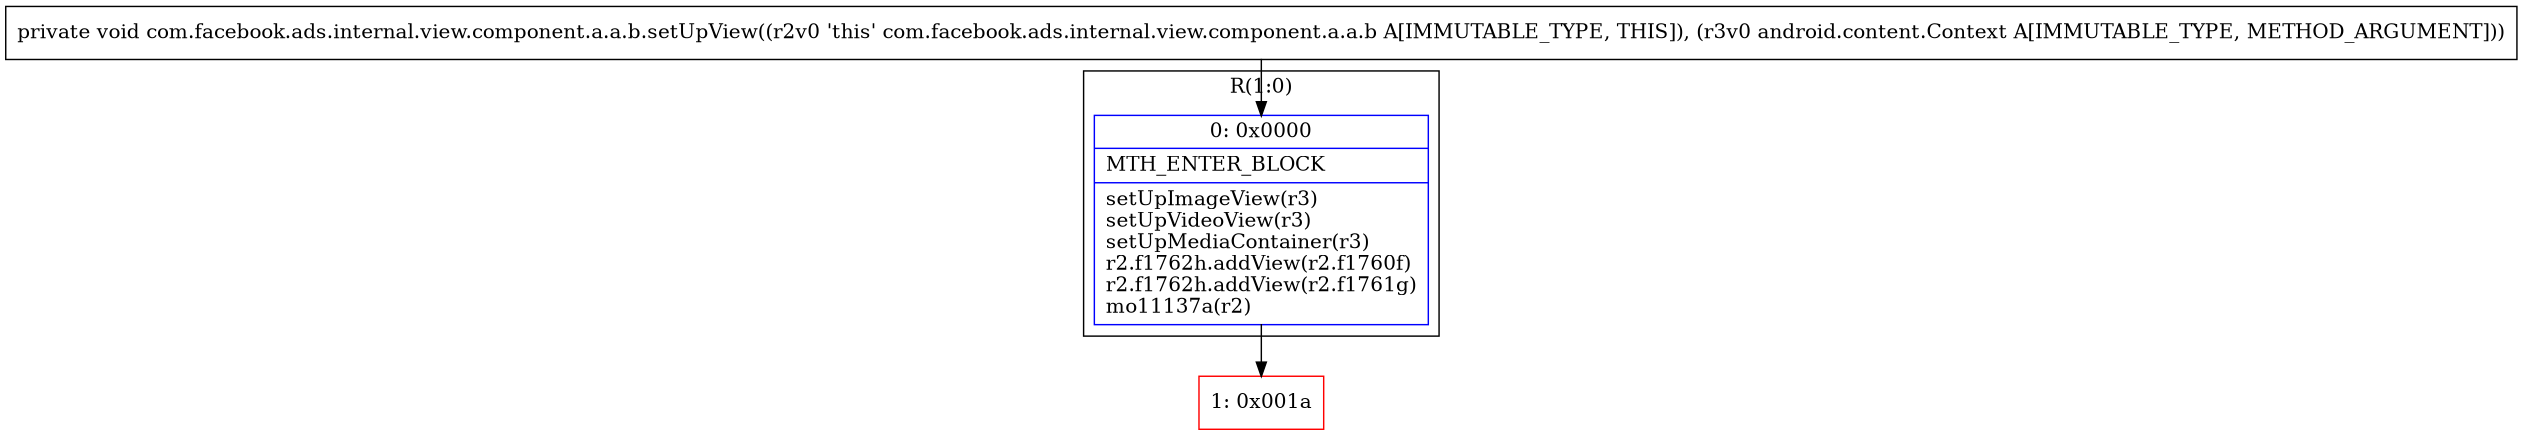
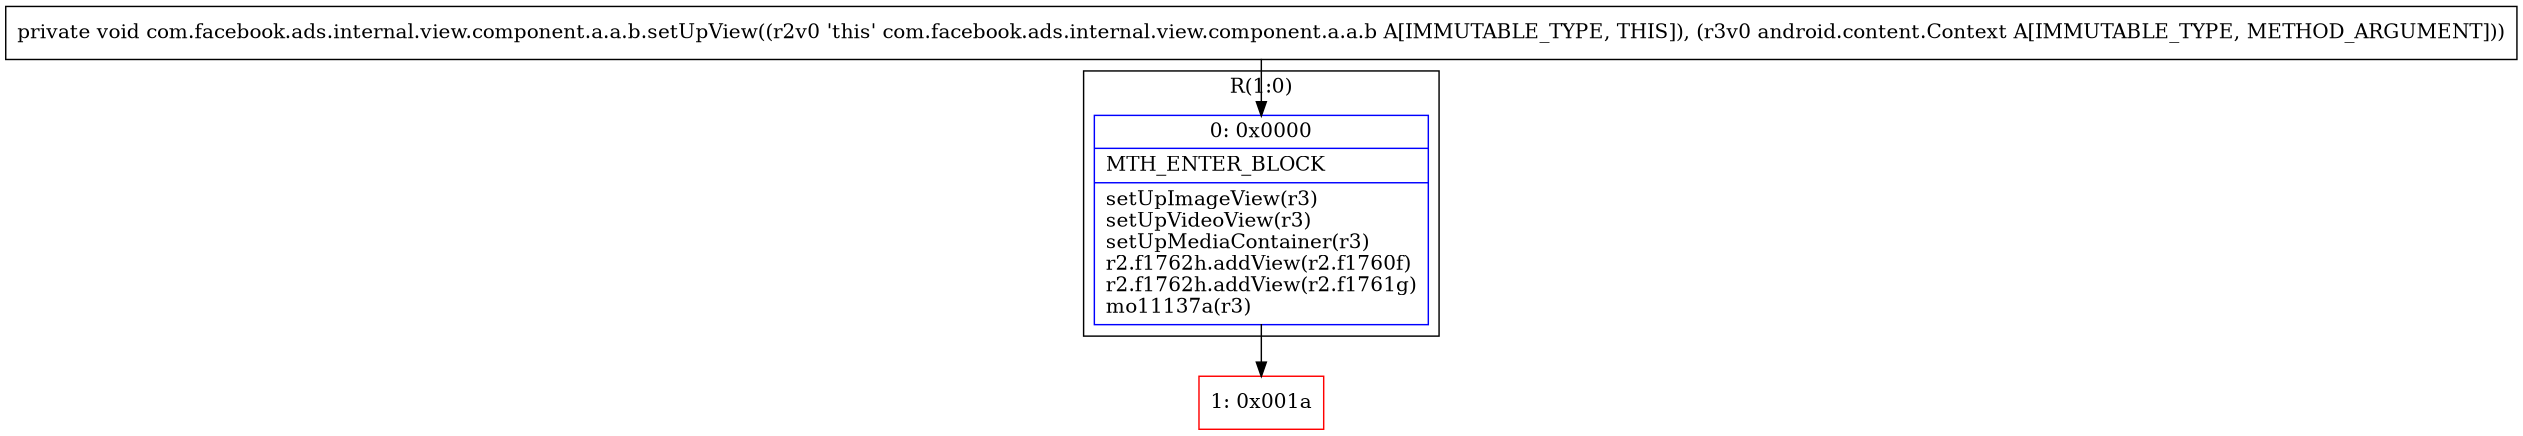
(1179, 307) -> (1179, 307)
